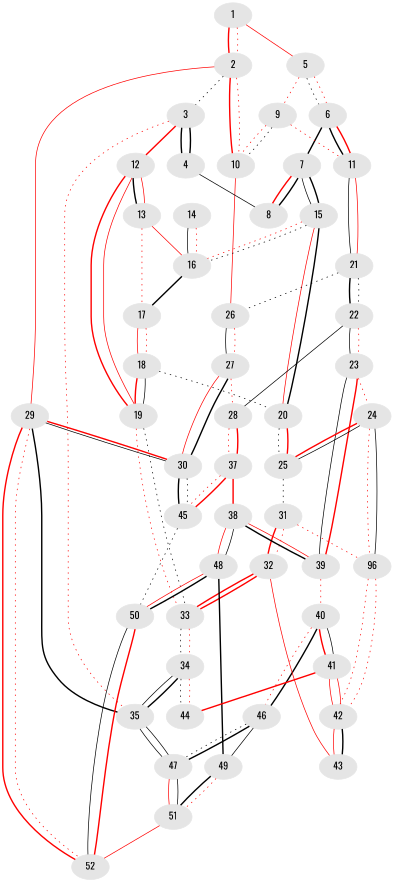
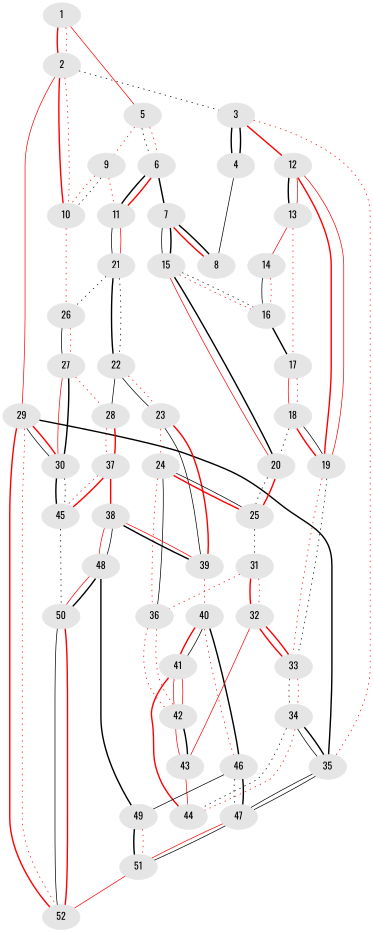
(167, 241) -> (280, 241)
(233, 241) -> (66, 266)
(372, 566) -> (154, 617)
none -> (187, 788)
